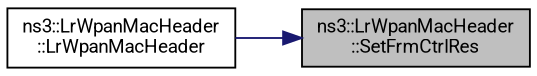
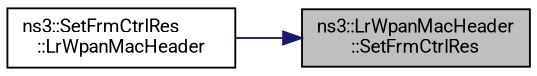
(121, 38) -> (121, 38)
